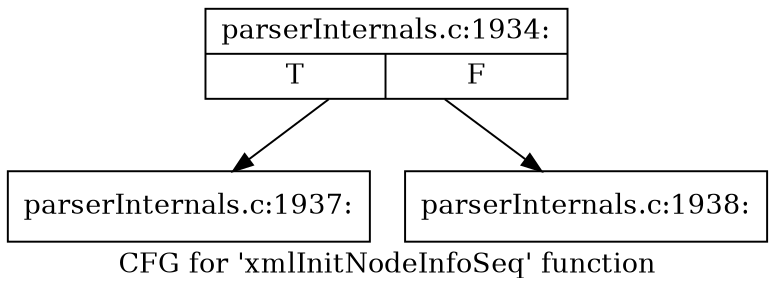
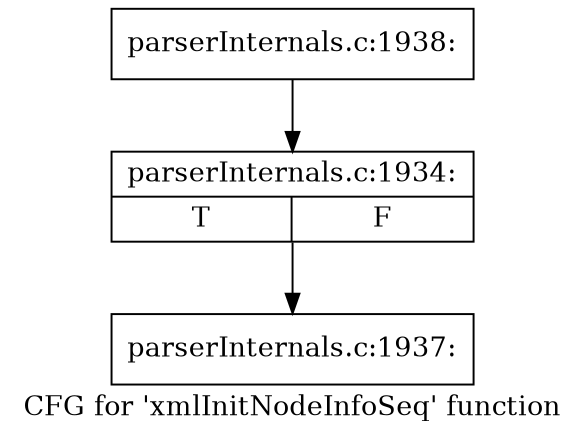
(485, 129) -> (293, 106)
